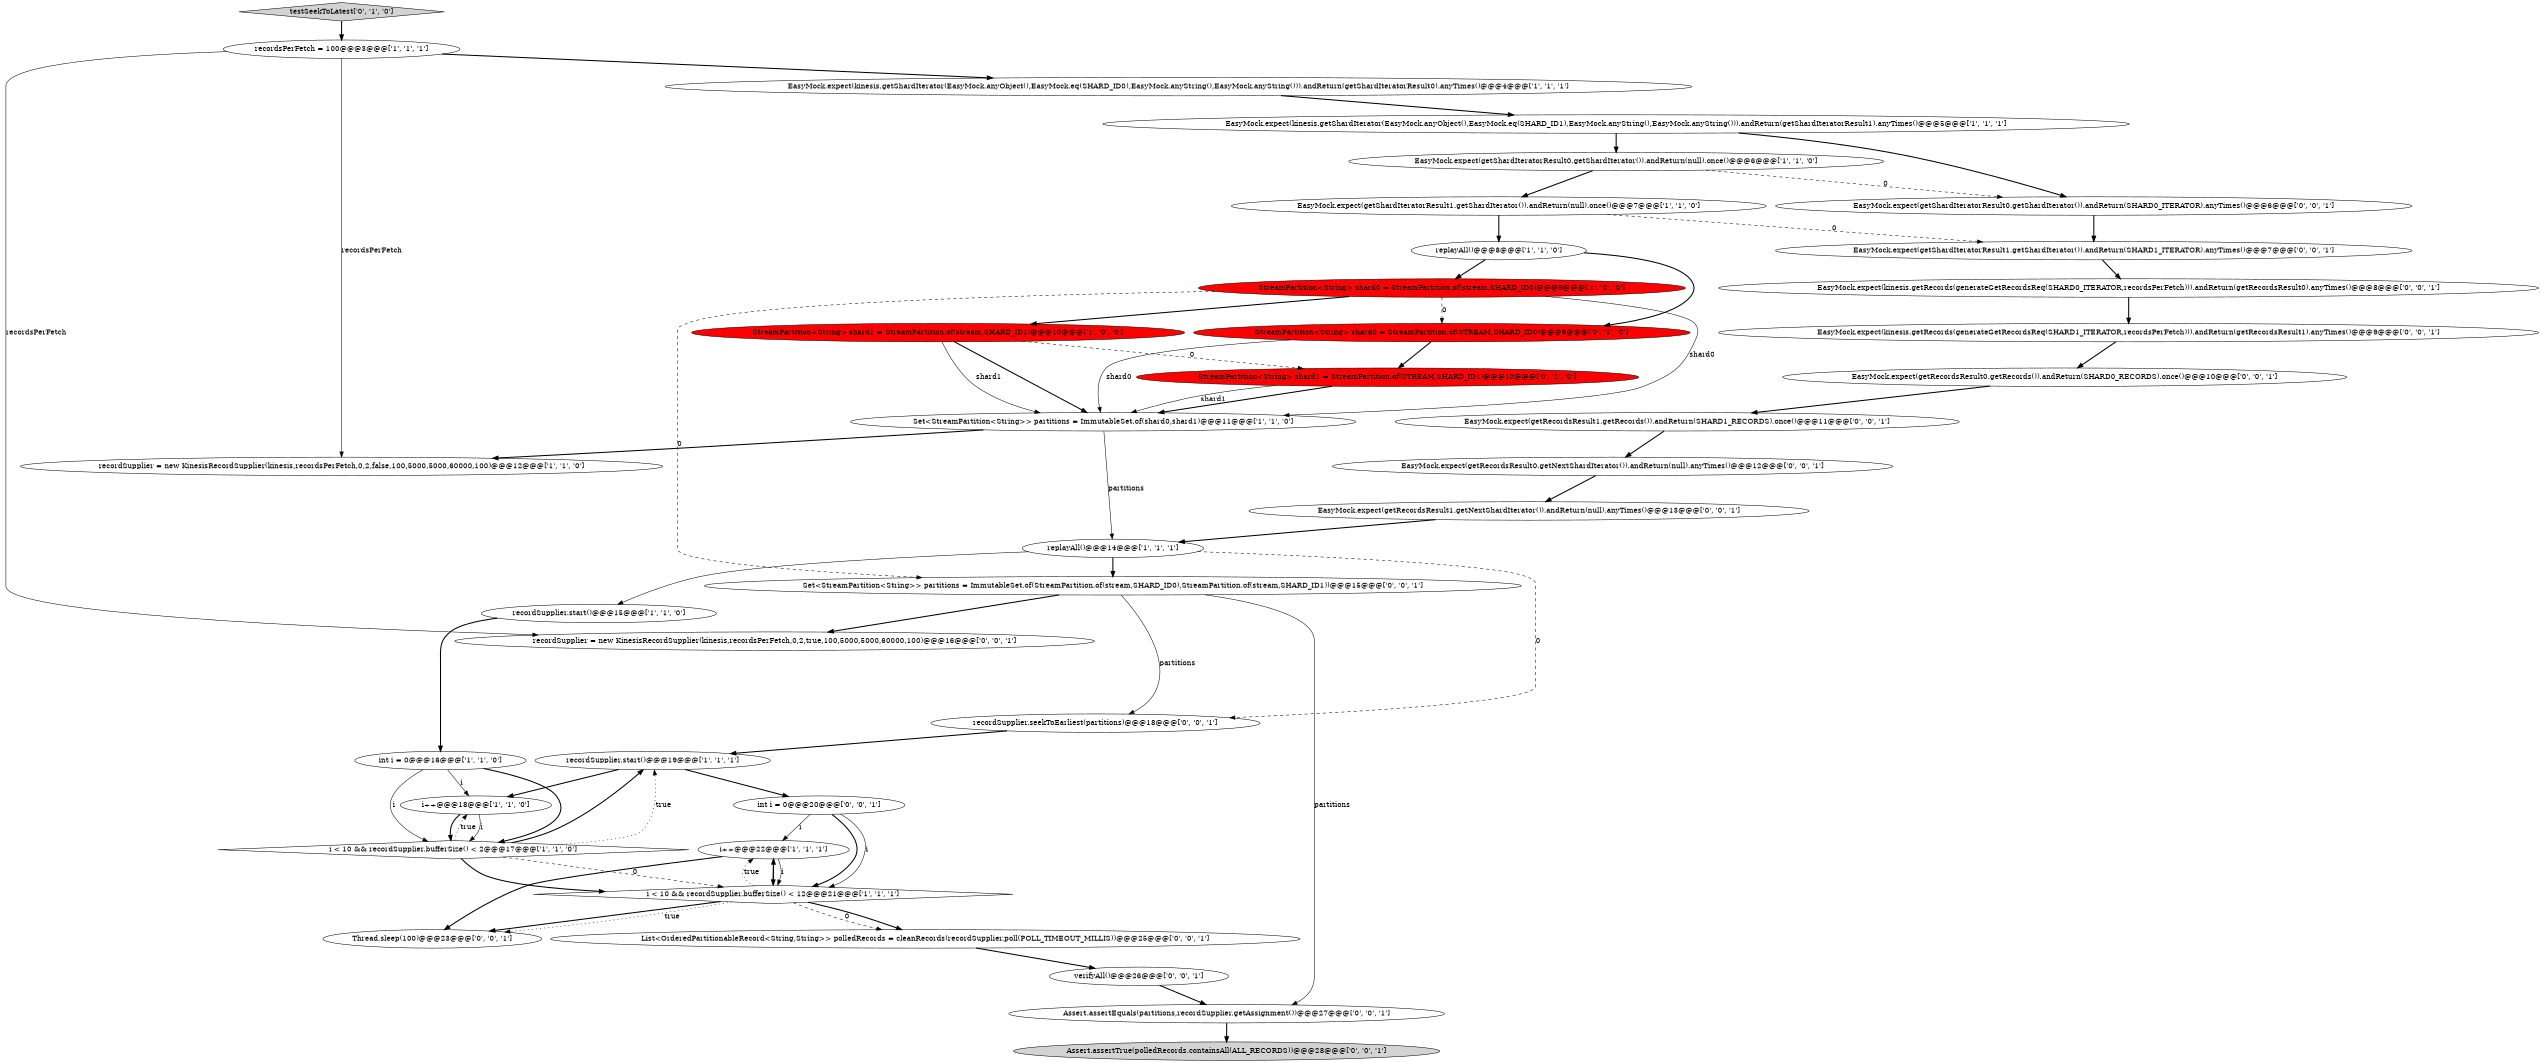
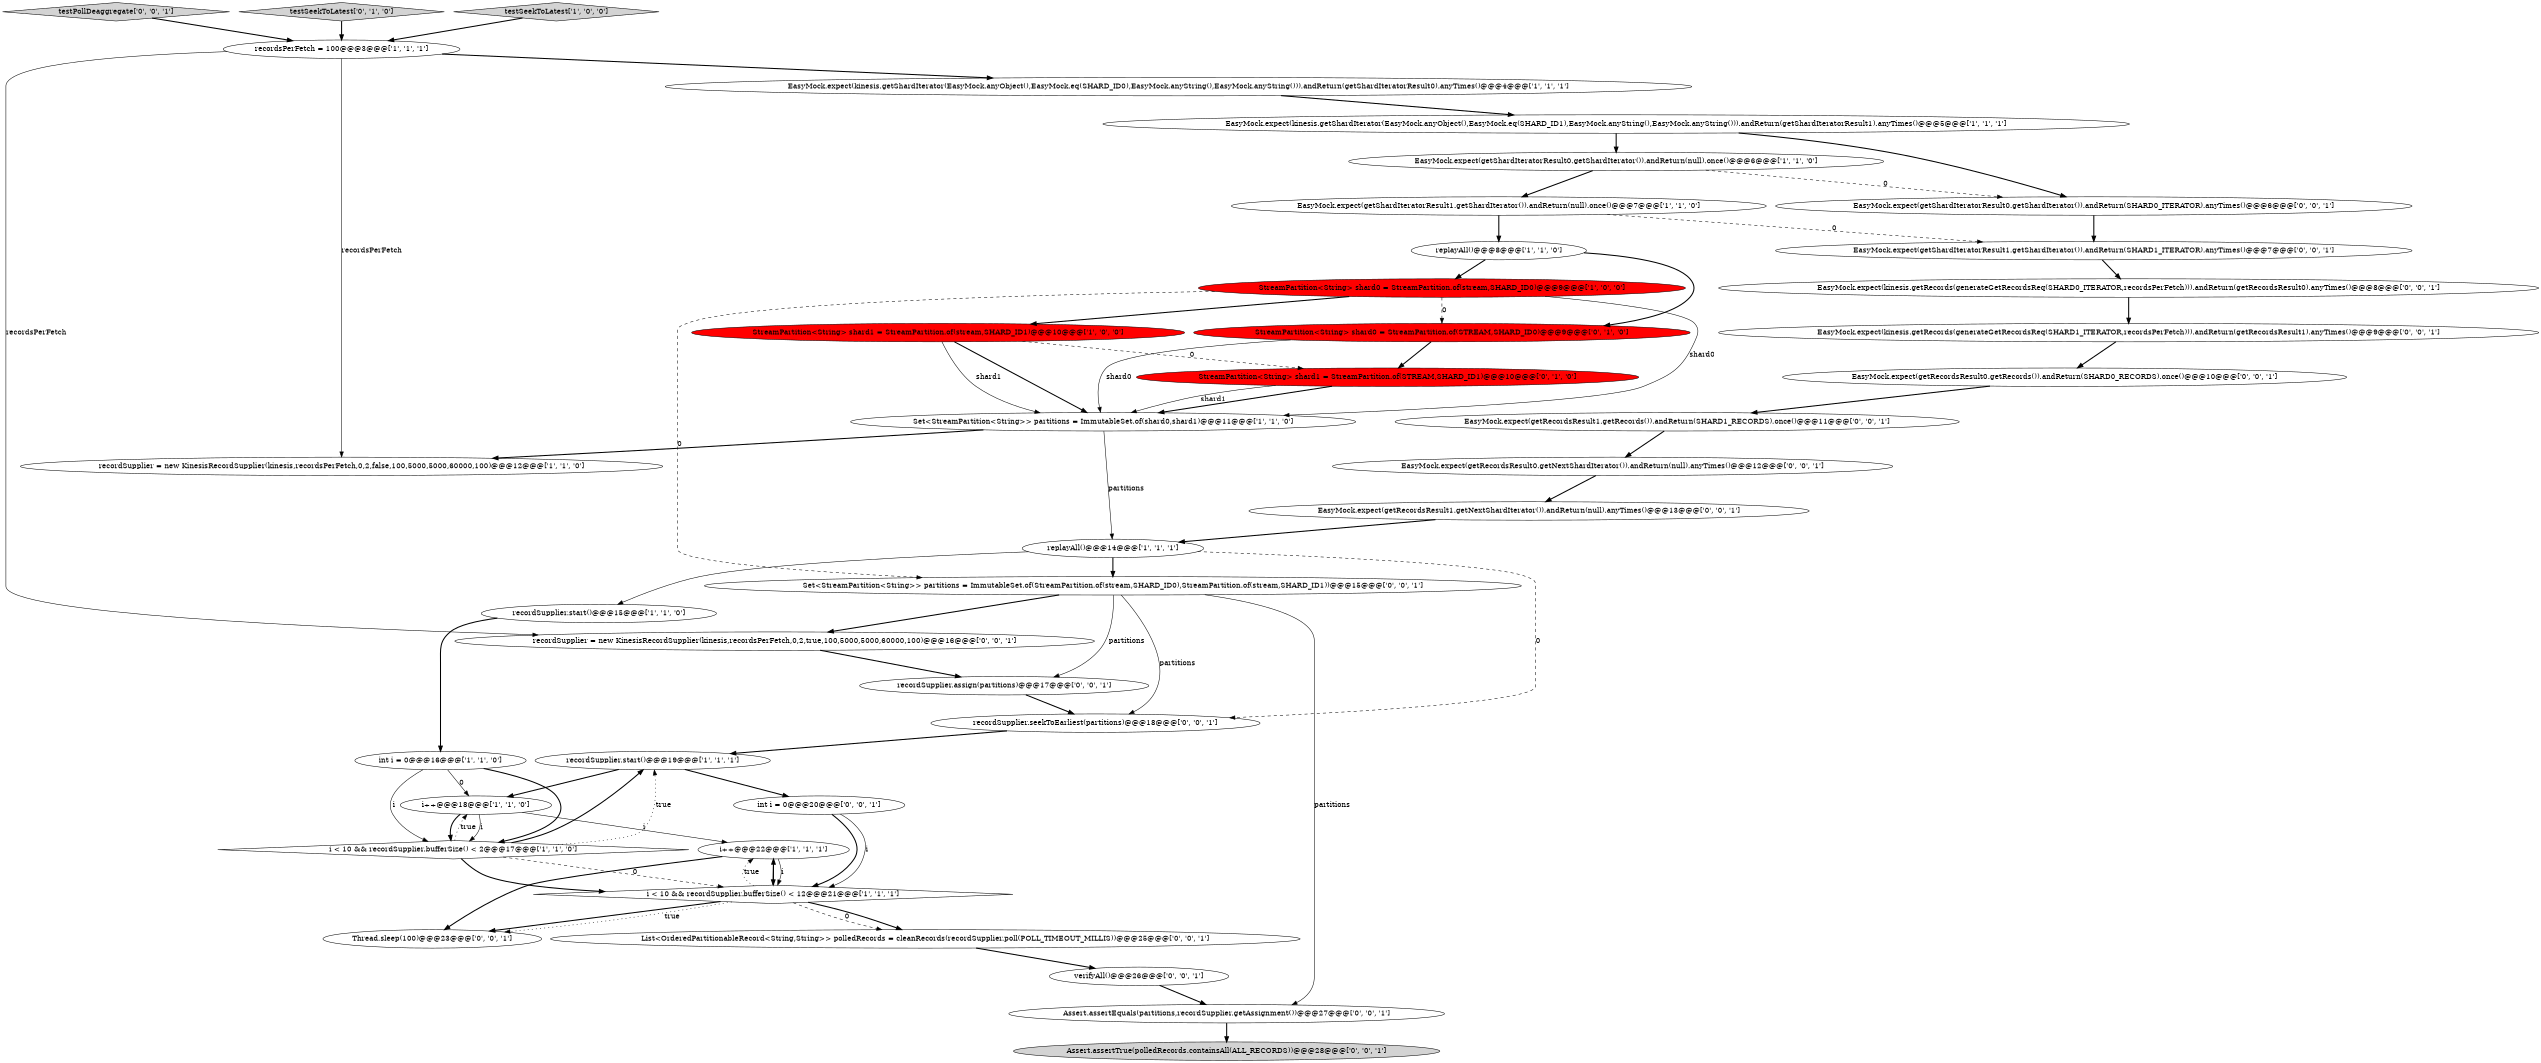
none -> (116, 12)
none -> (556, 12)
none -> (1004, 686)
(462, 783) -> (462, 783)
(798, 826) -> (622, 827)
